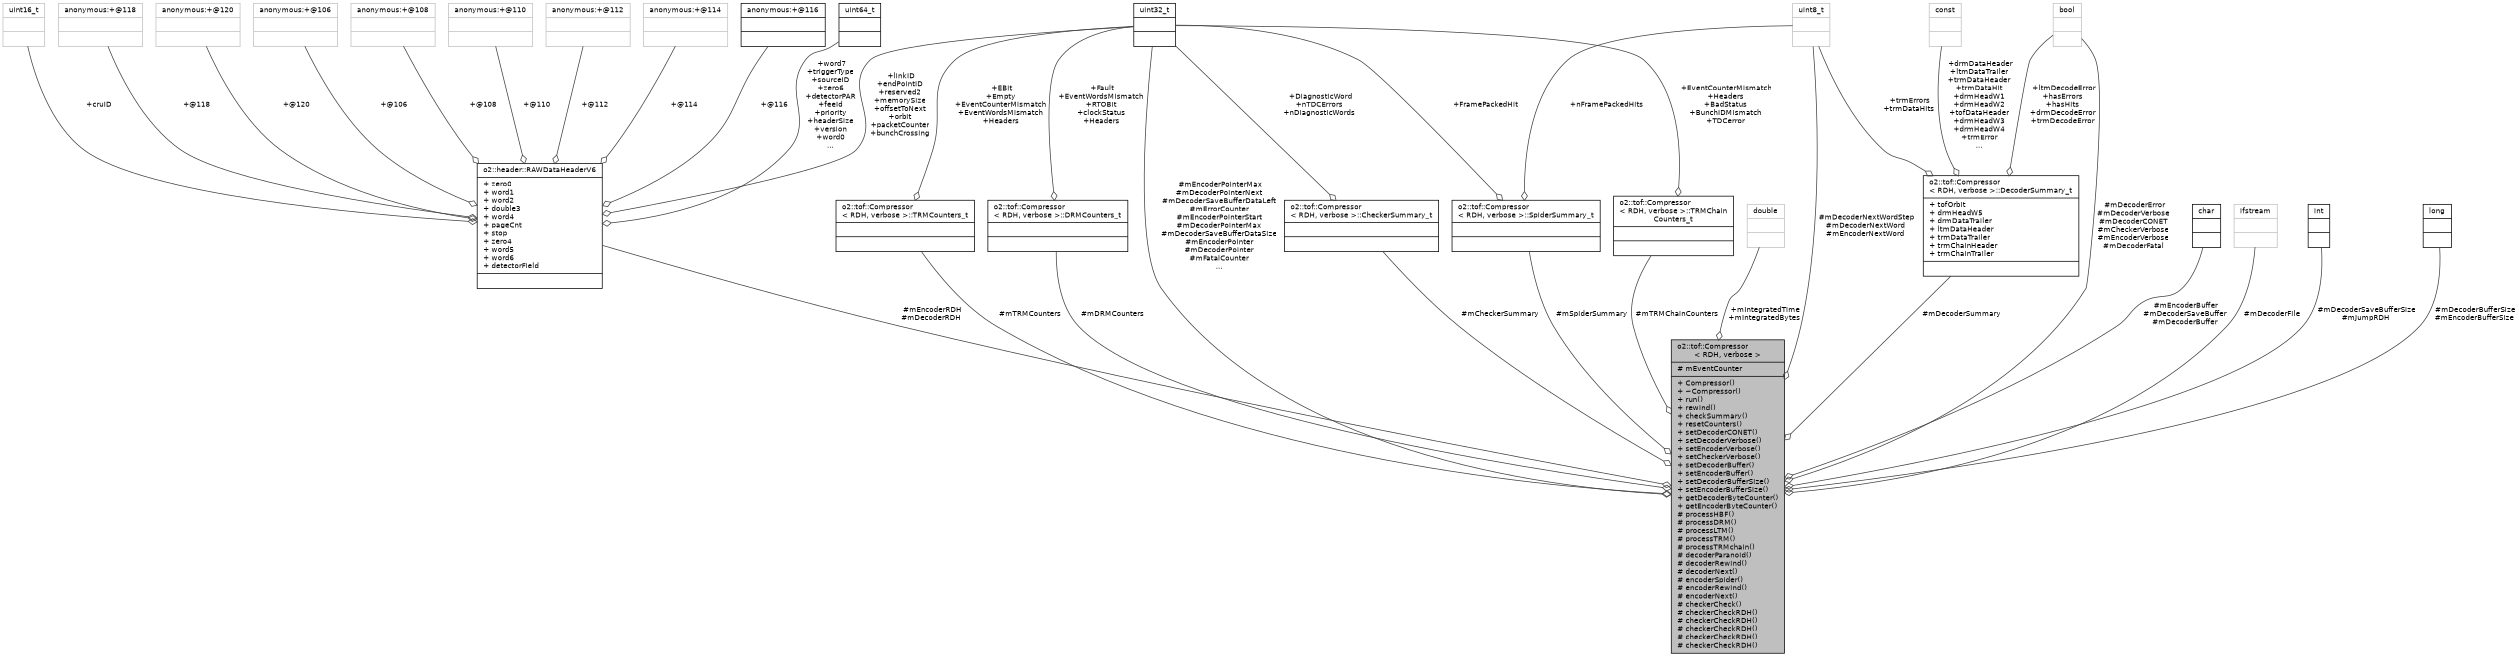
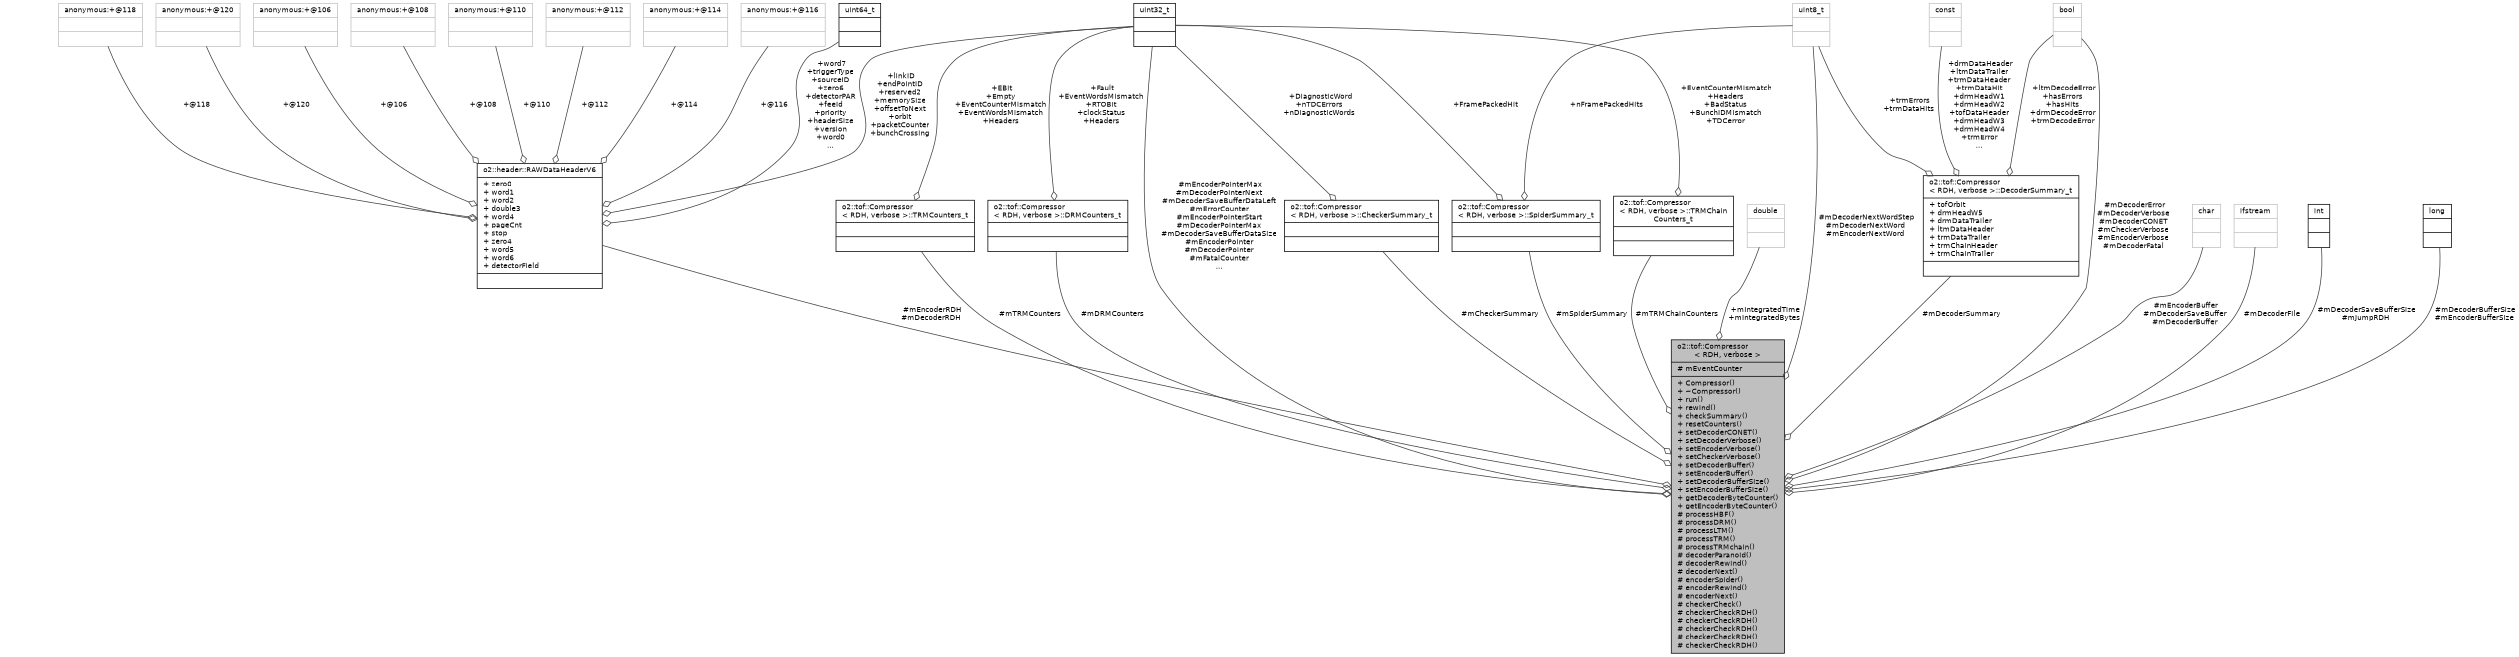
(24, 25) -> none
(783, 25) -> (783, 25)
(2207, 226) -> (2207, 226)
